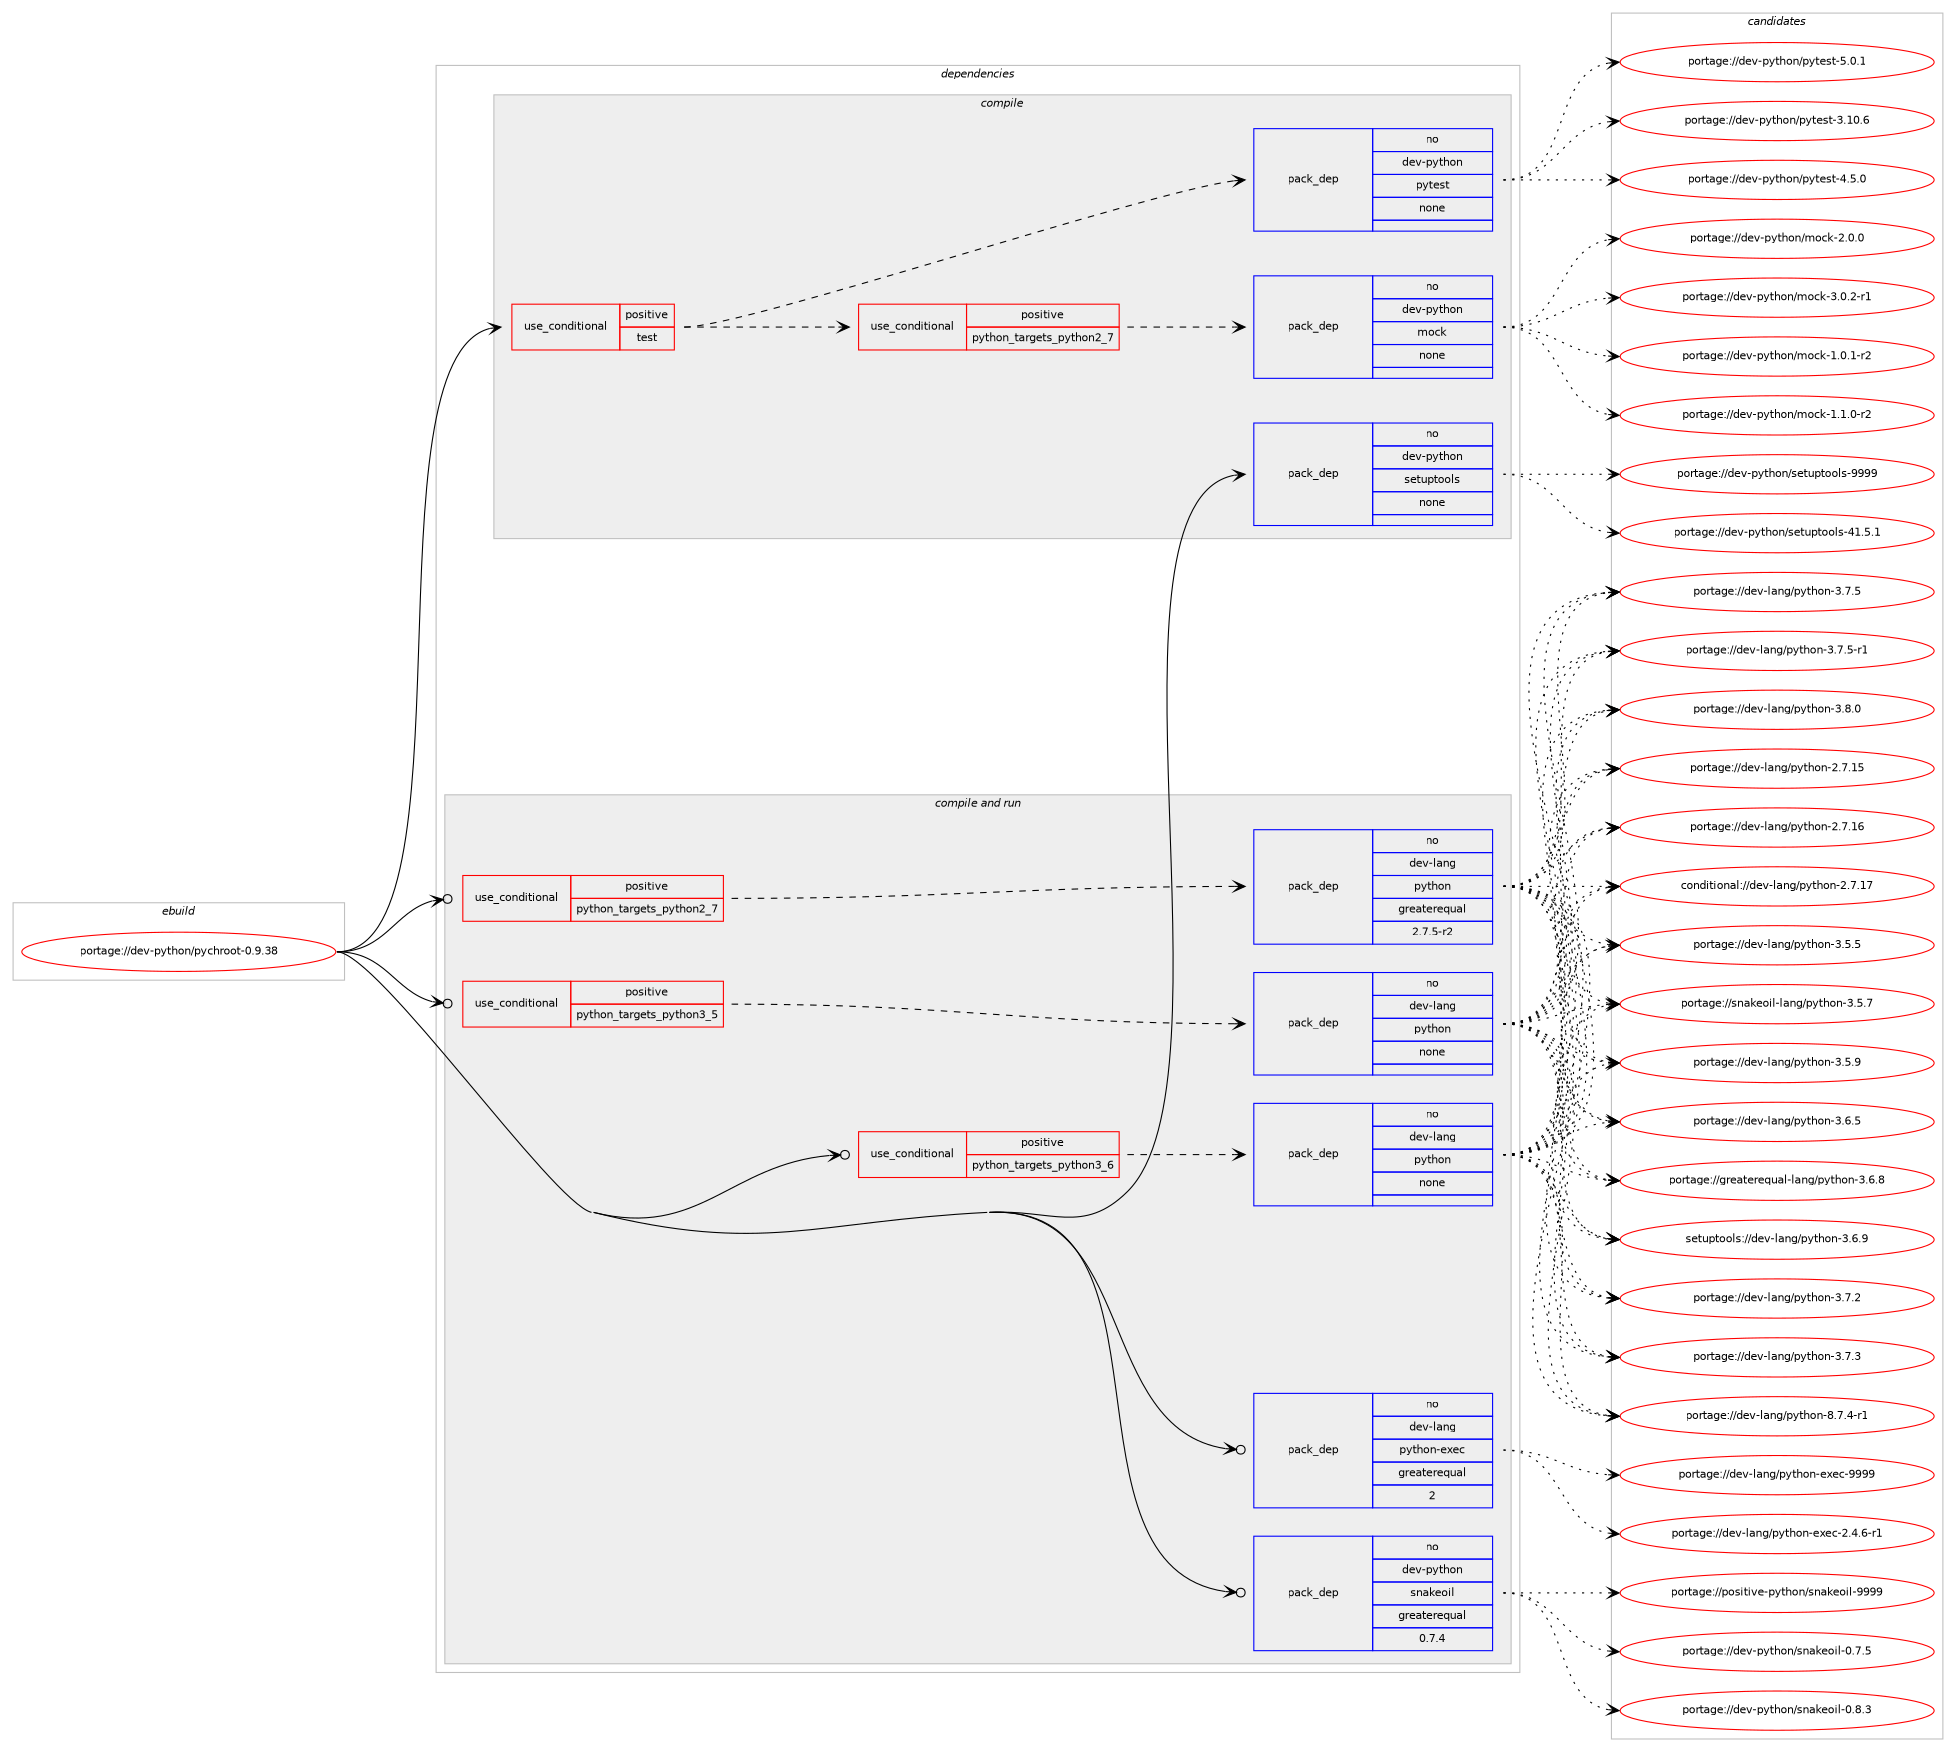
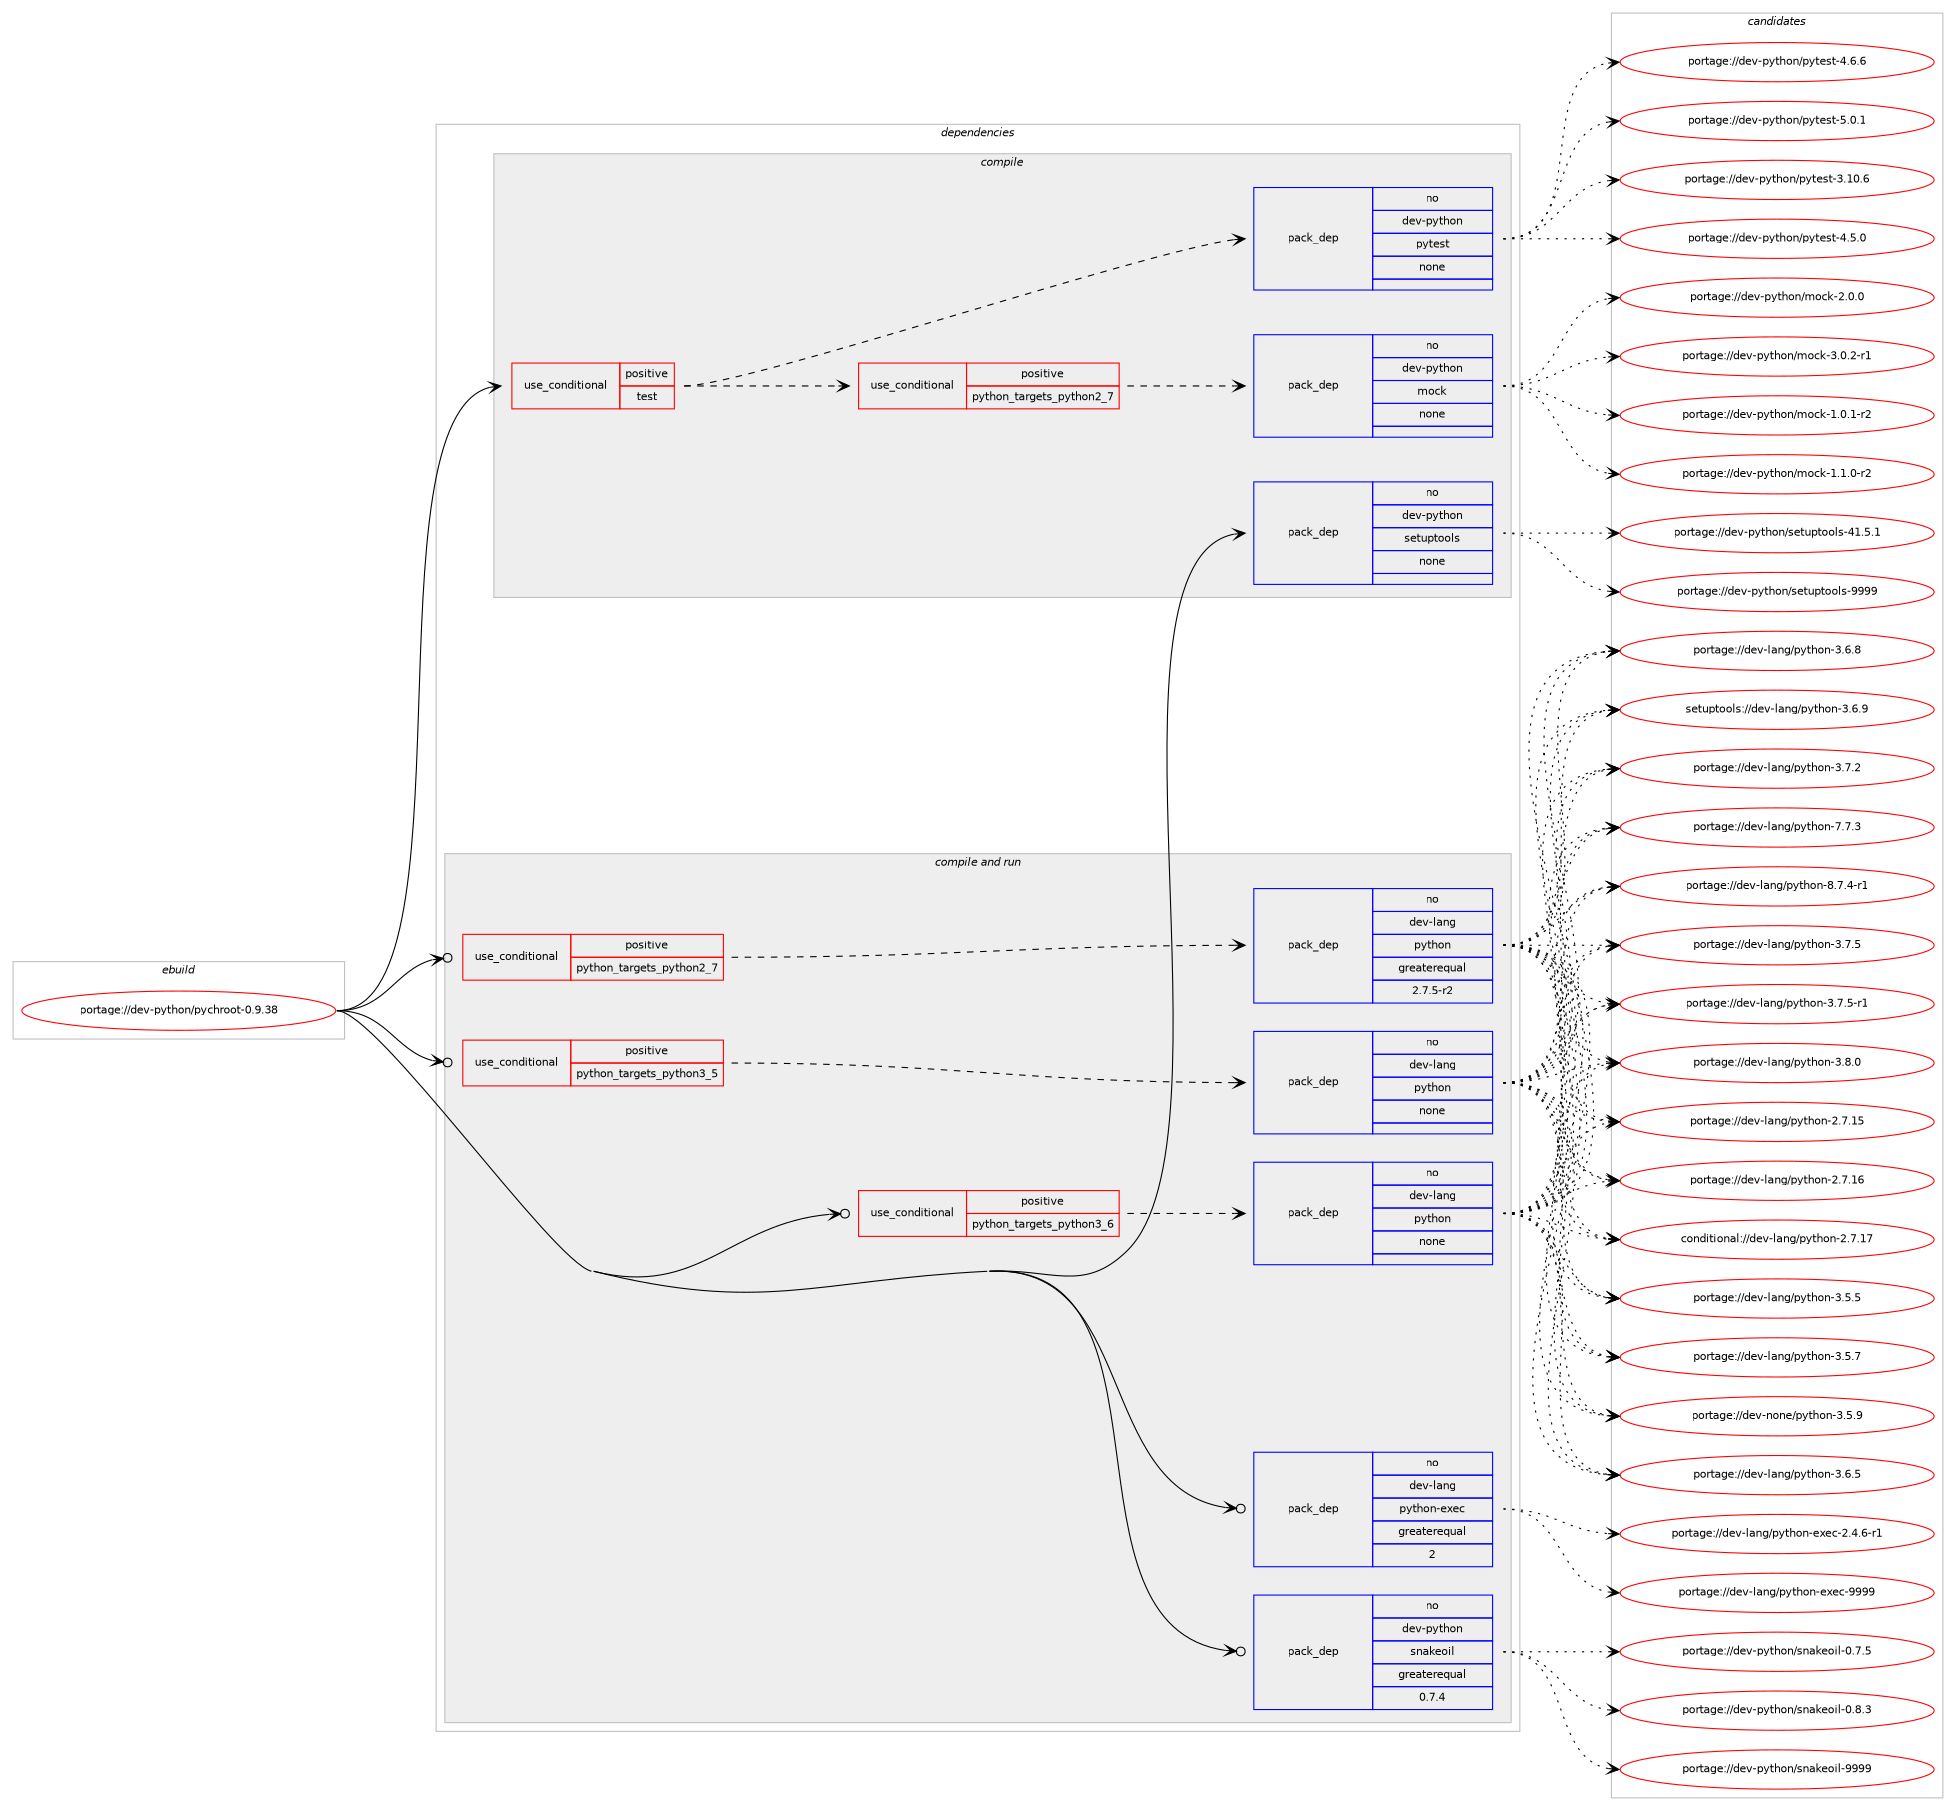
none -> (1777, 62)
(1777, 1004) -> (1777, 1357)
(1777, 1063) -> (1777, 1416)
(1777, 1181) -> (1777, 651)
(1777, 1357) -> (1777, 828)
(1777, 1593) -> (1777, 1770)
